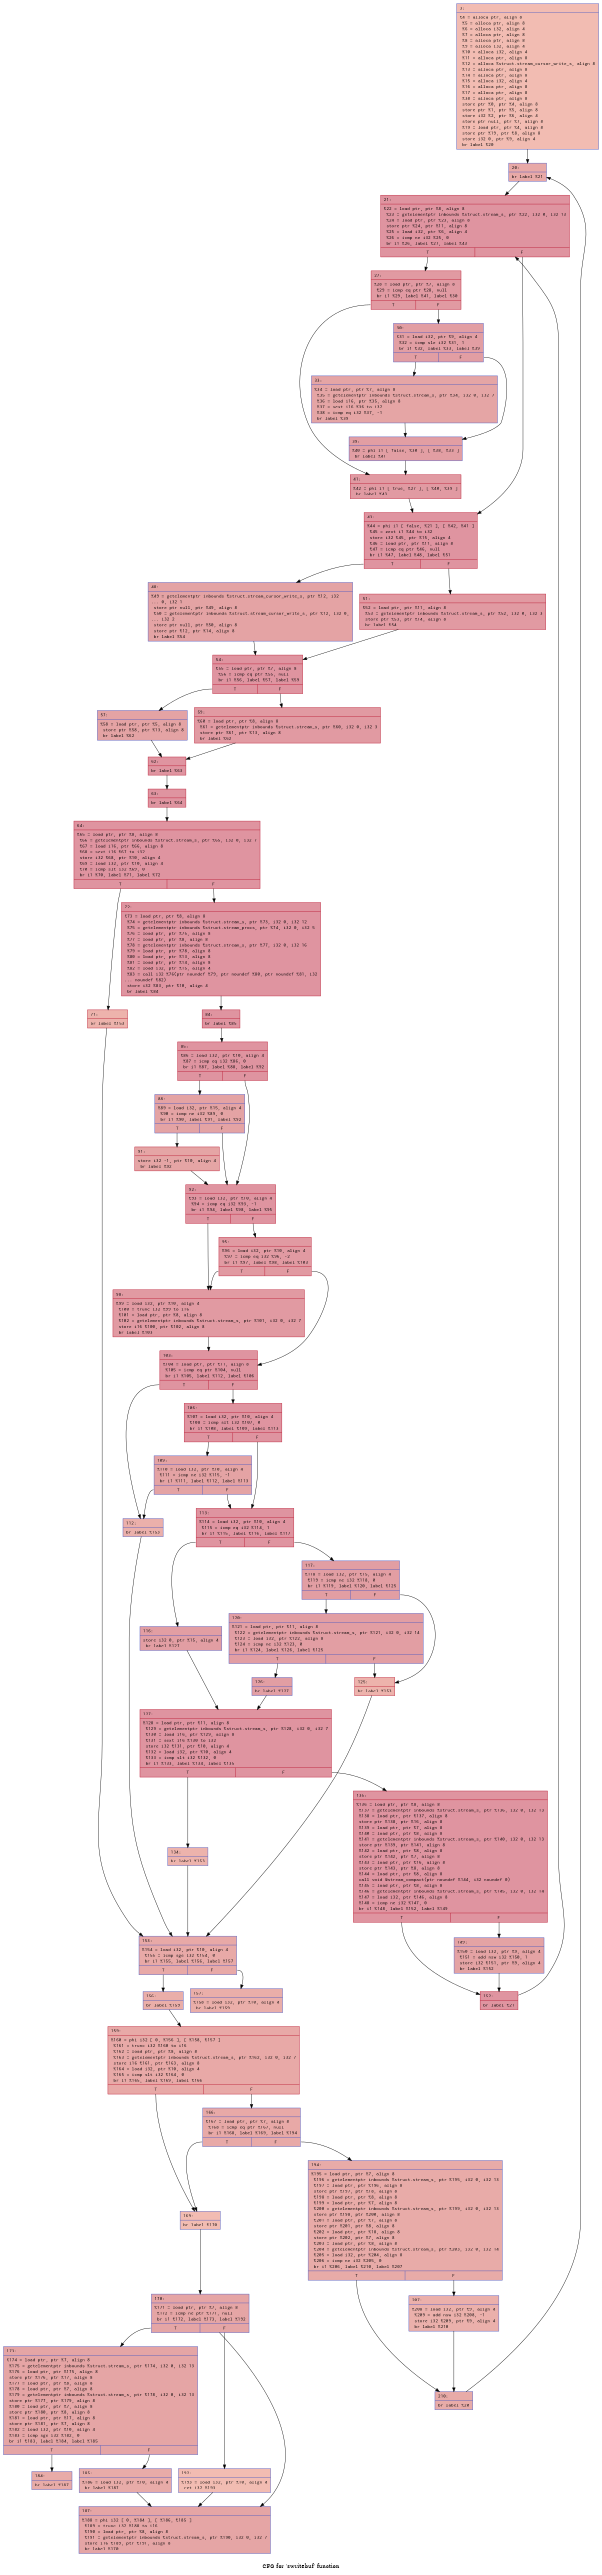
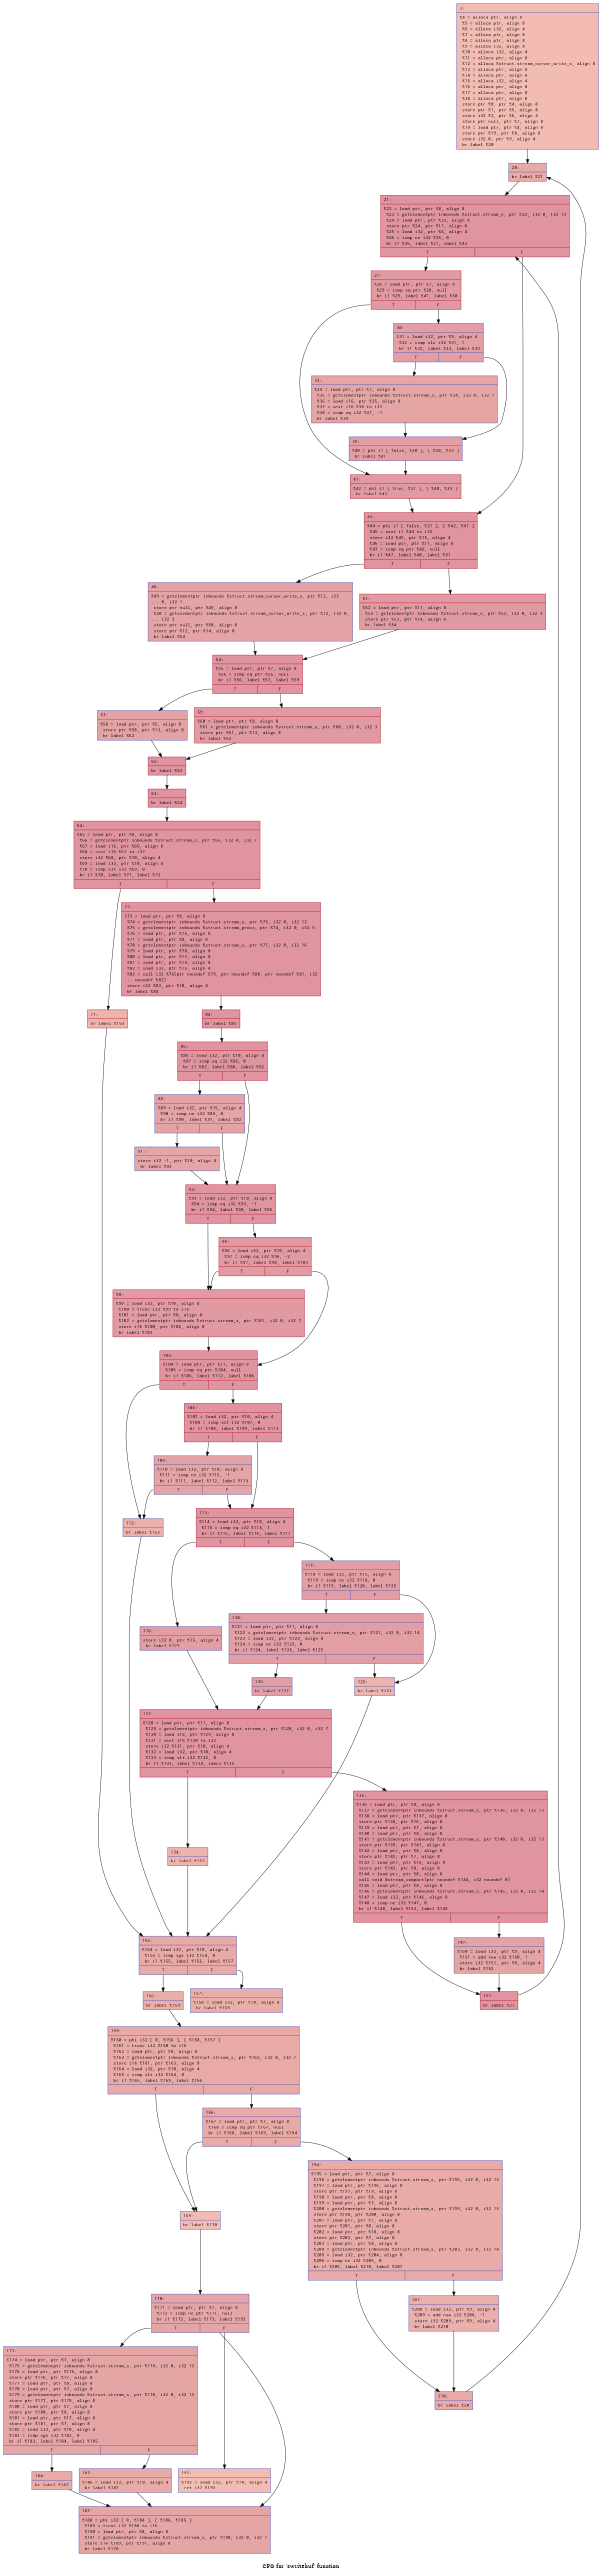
(177, 1159) -> (177, 1159)
(375, 1687) -> (375, 1687)
(204, 2060) -> (204, 2060)
(207, 2498) -> (88, 2498)
